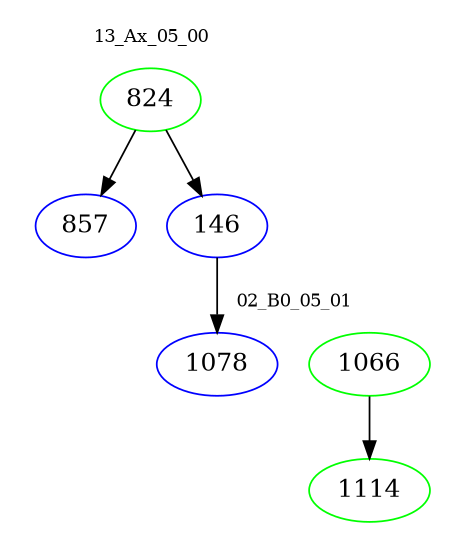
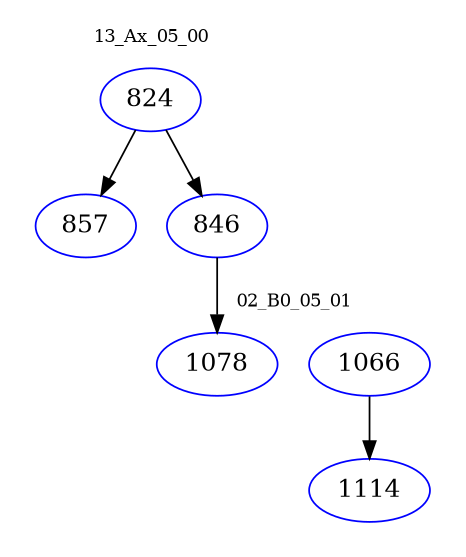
(151, 100) -> (151, 100)
(217, 226) -> (217, 226)
(370, 364) -> (370, 364)
(370, 490) -> (370, 490)
